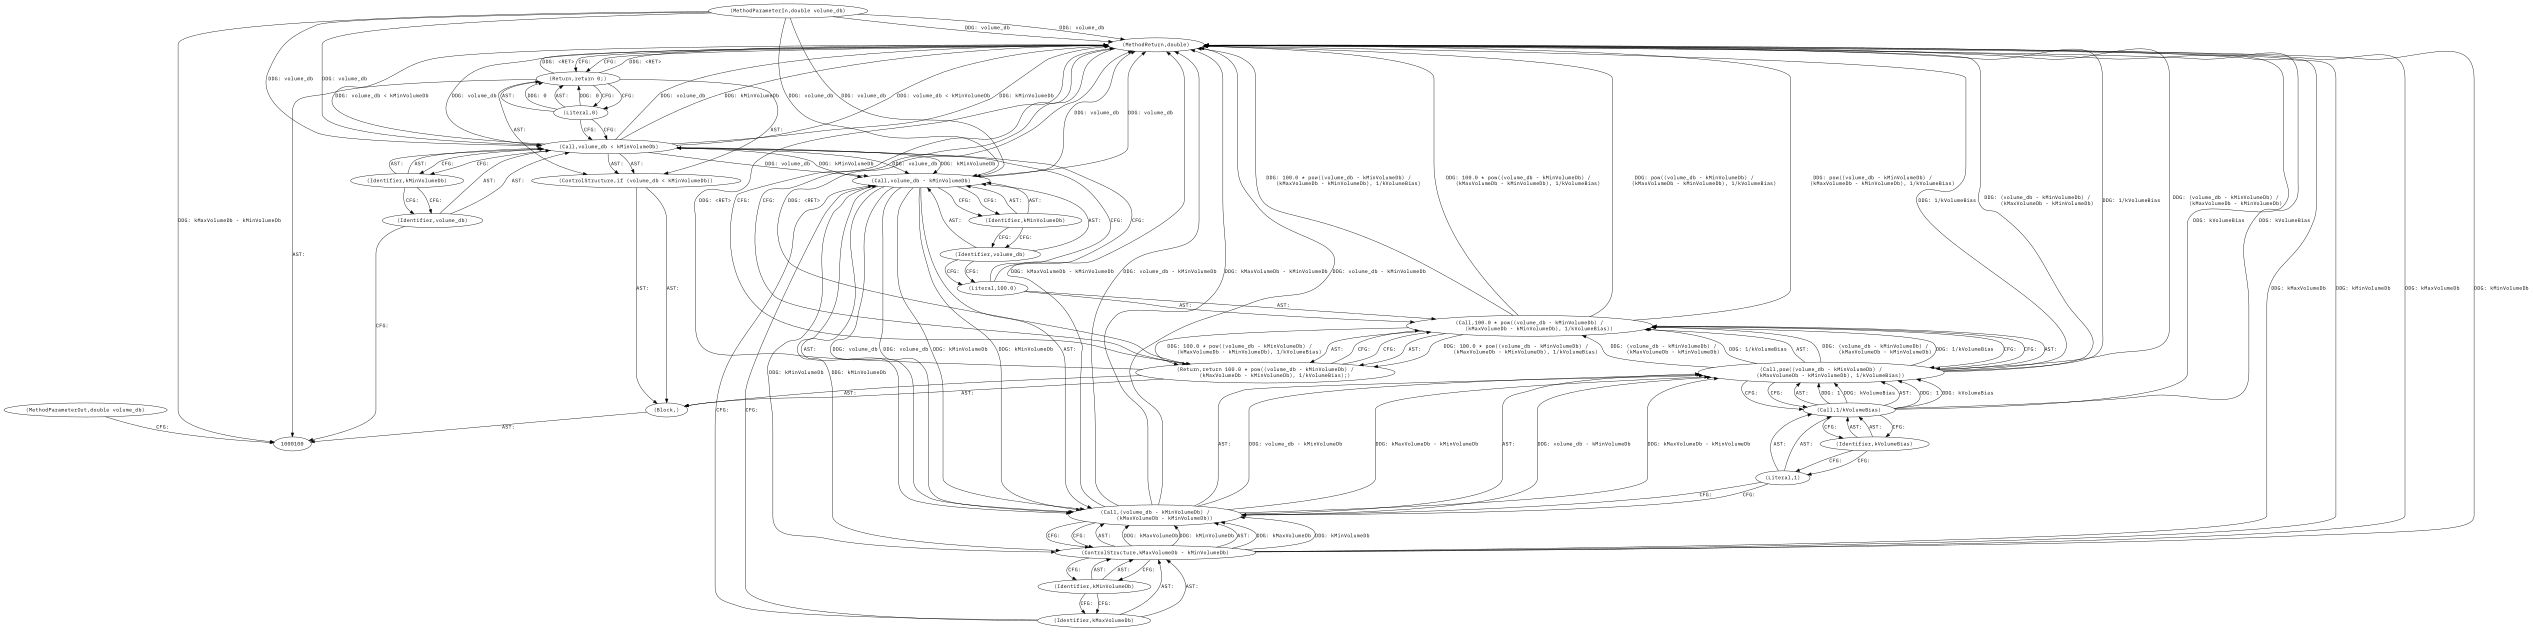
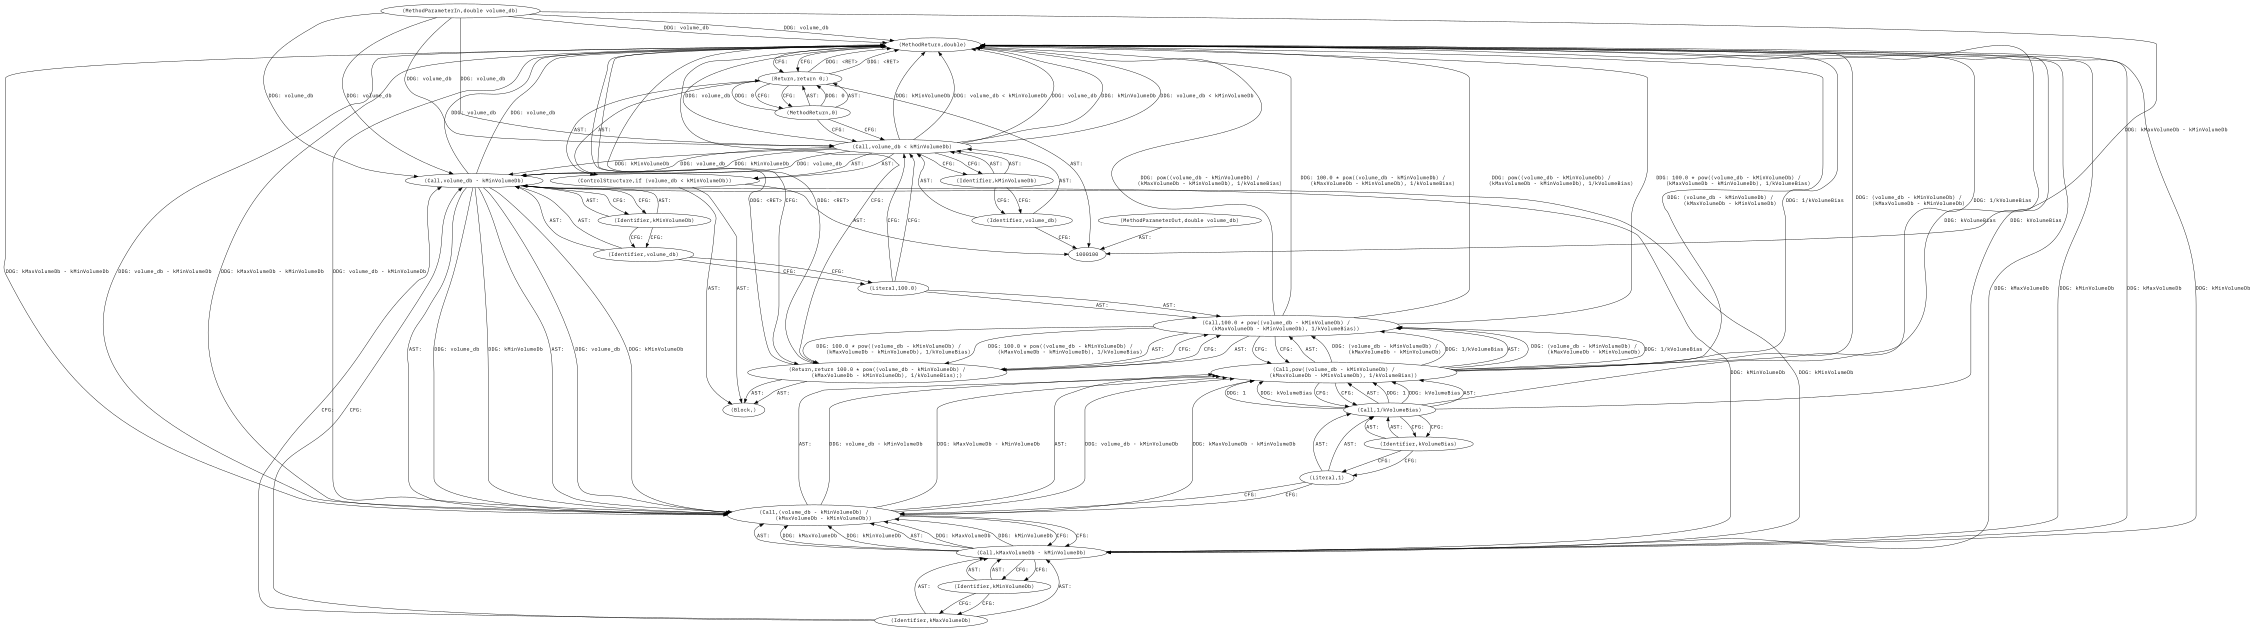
(581, 113) -> (813, 113)
(164, 427) -> (1147, 237)
(481, 427) -> (899, 239)
(1155, 553) -> (1032, 553)
